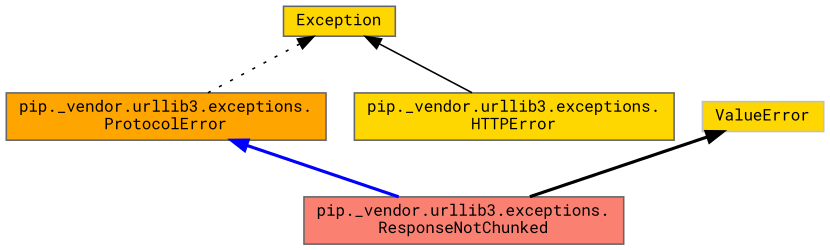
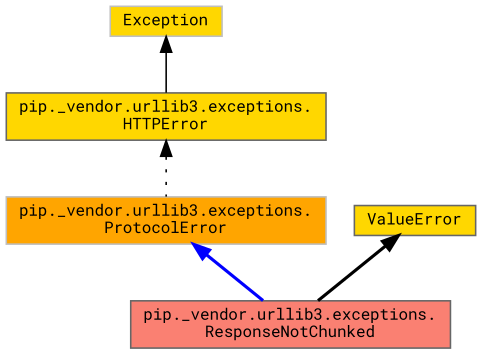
(339, 21) -> (166, 21)
(254, 68) -> (166, 177)
(166, 117) -> (166, 221)
(763, 117) -> (415, 221)
